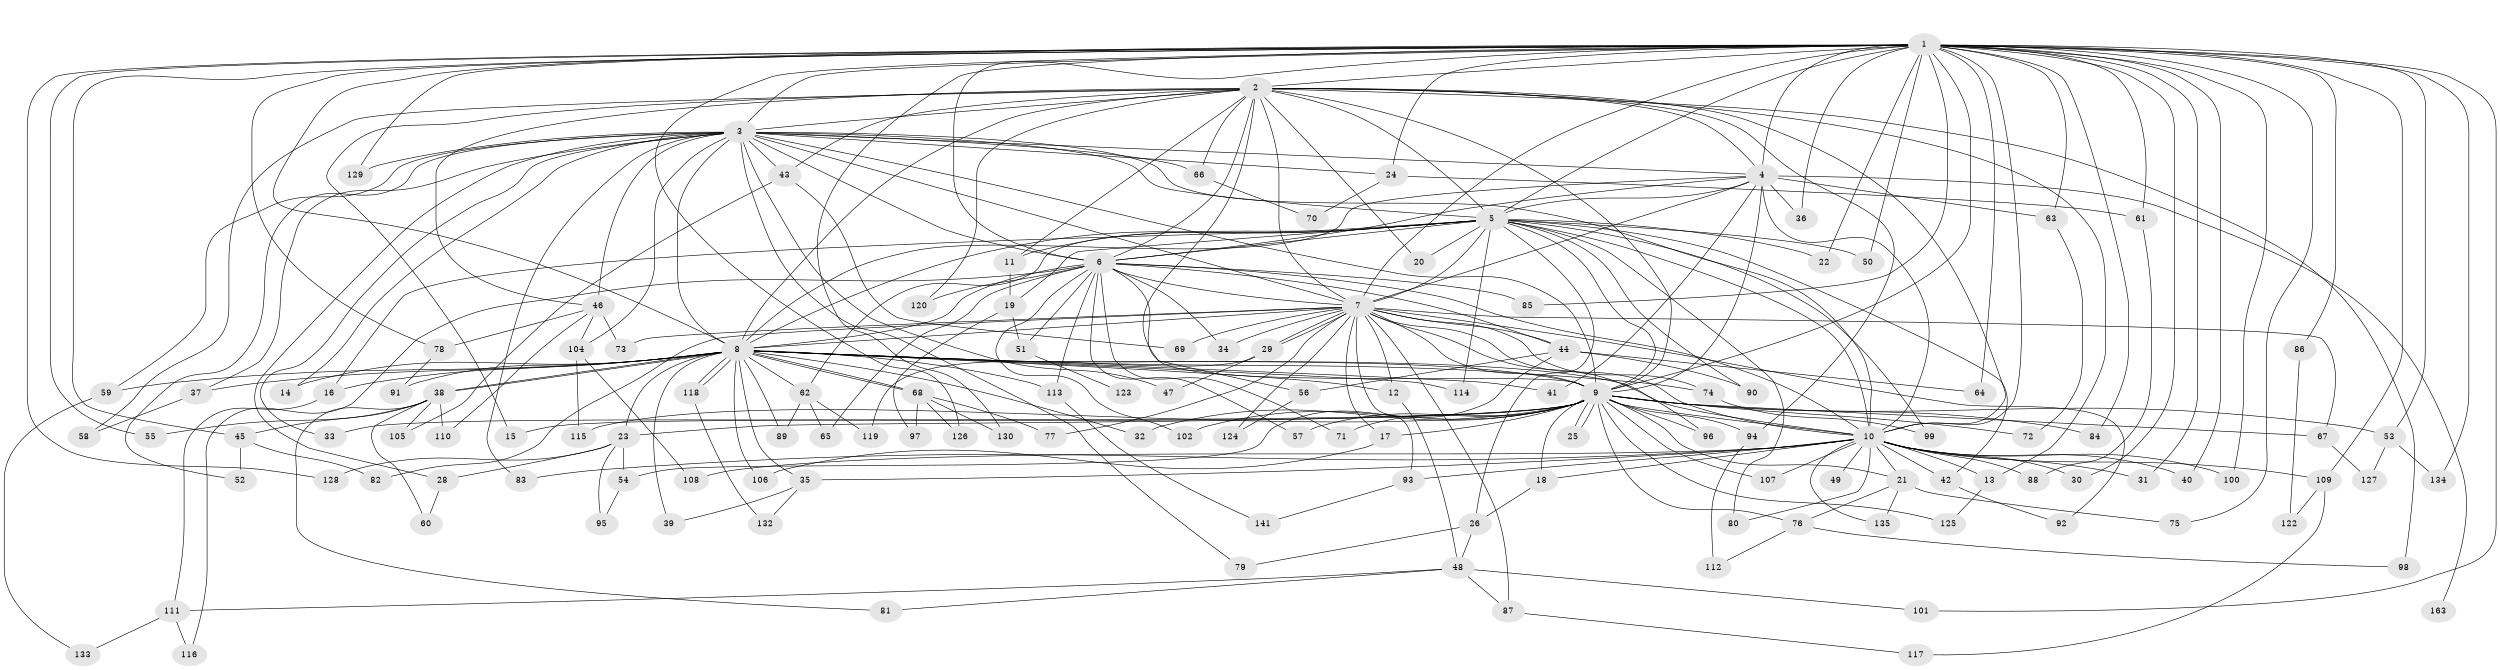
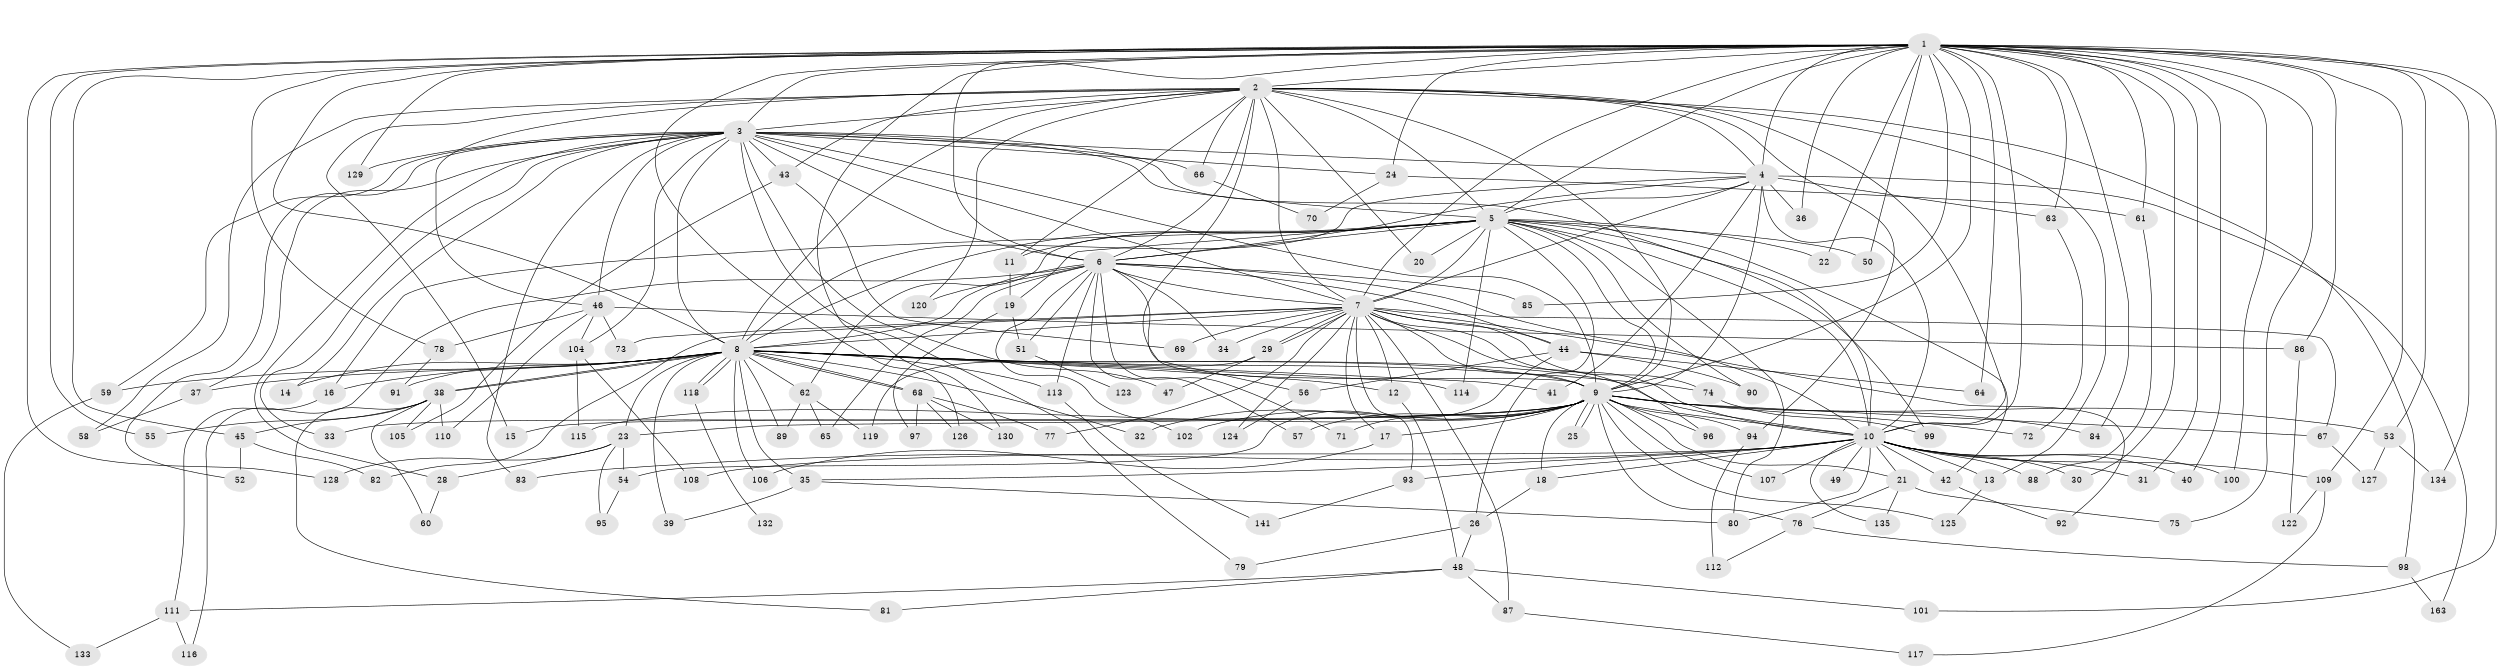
none -> (1366, 329)
(785, 502) -> (1270, 502)
none -> (2421, 589)
